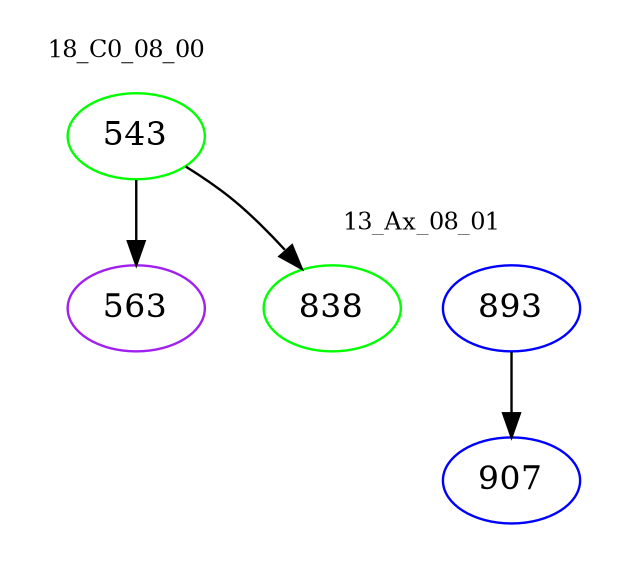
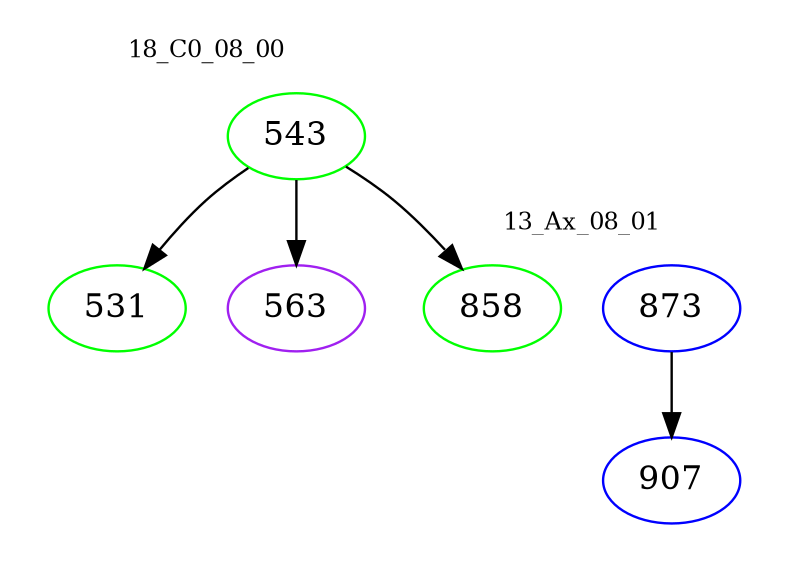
none -> (117, 308)
(332, 308) -> (492, 308)
(512, 308) -> (672, 308)
